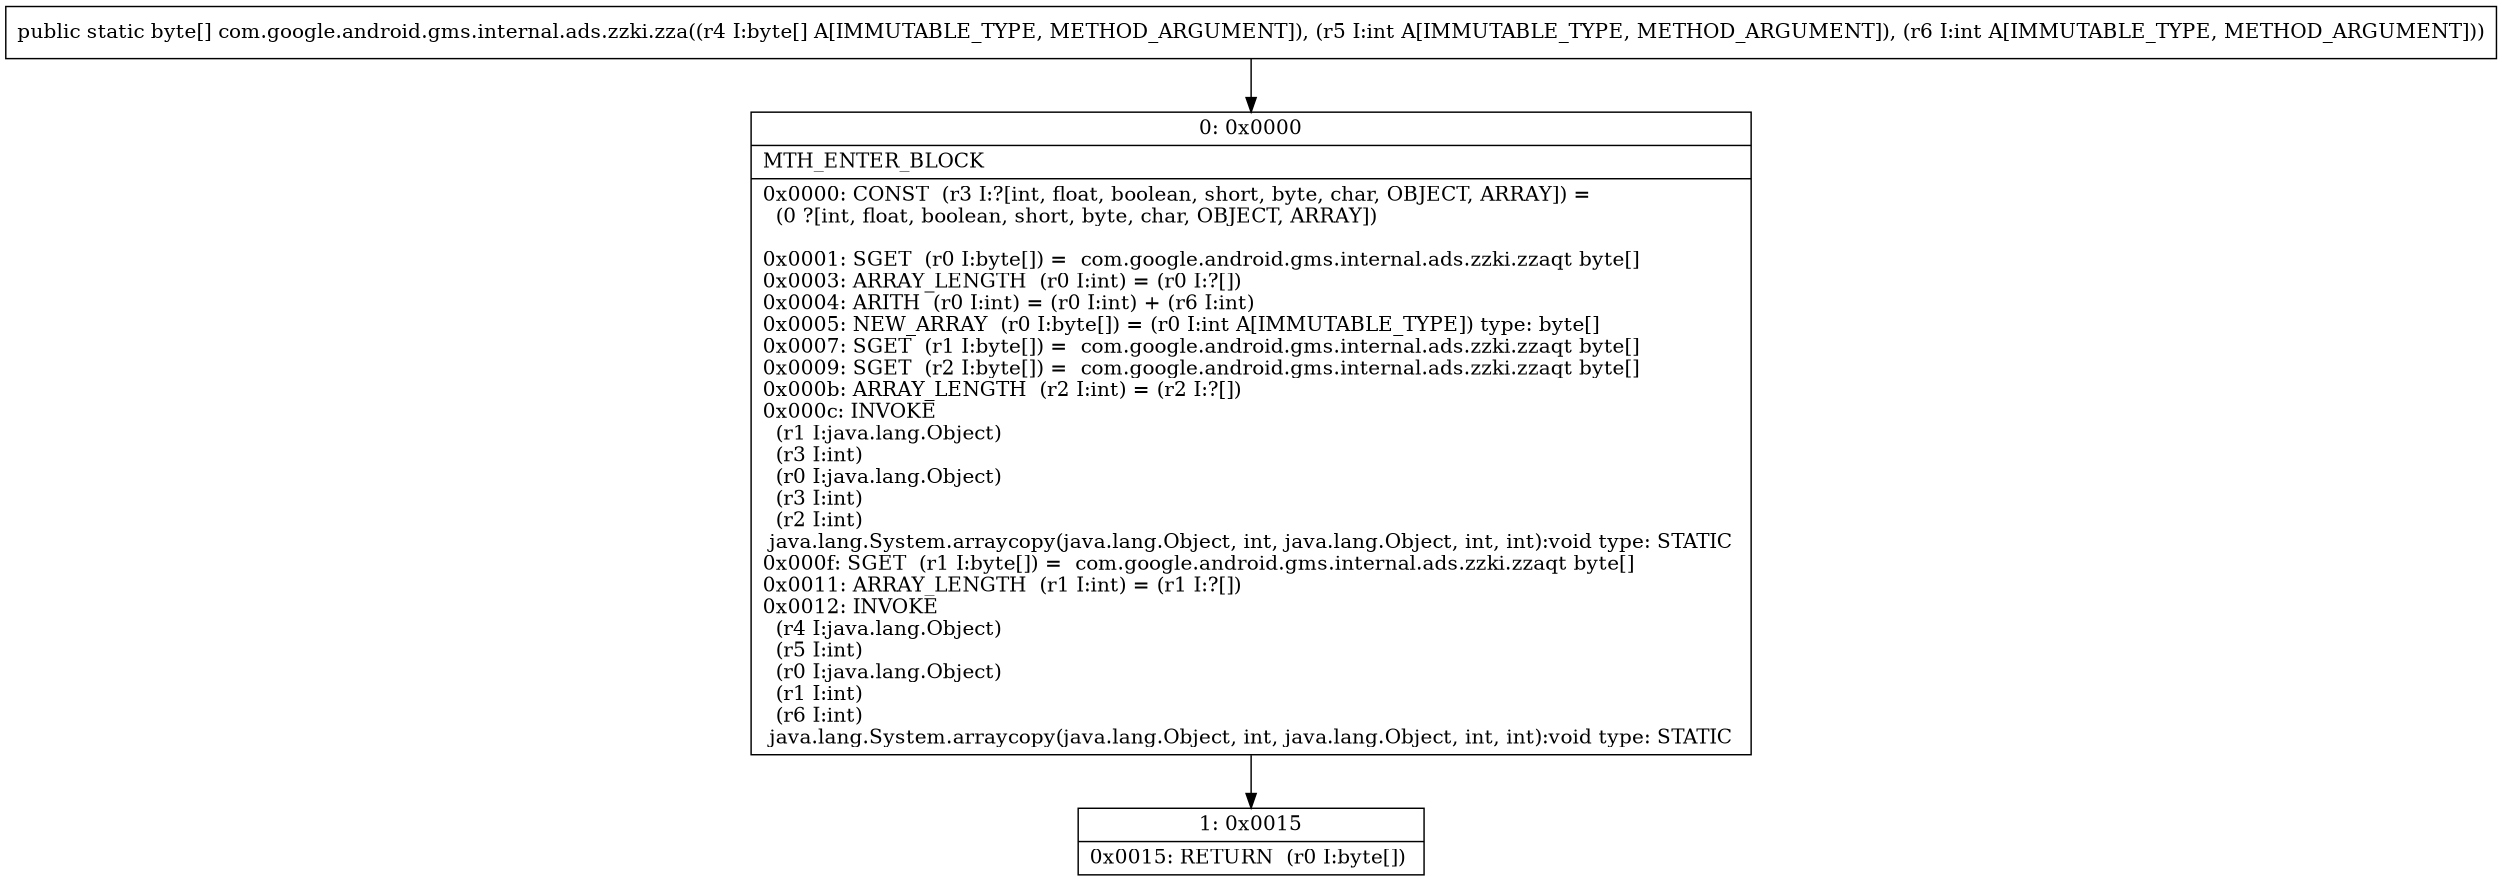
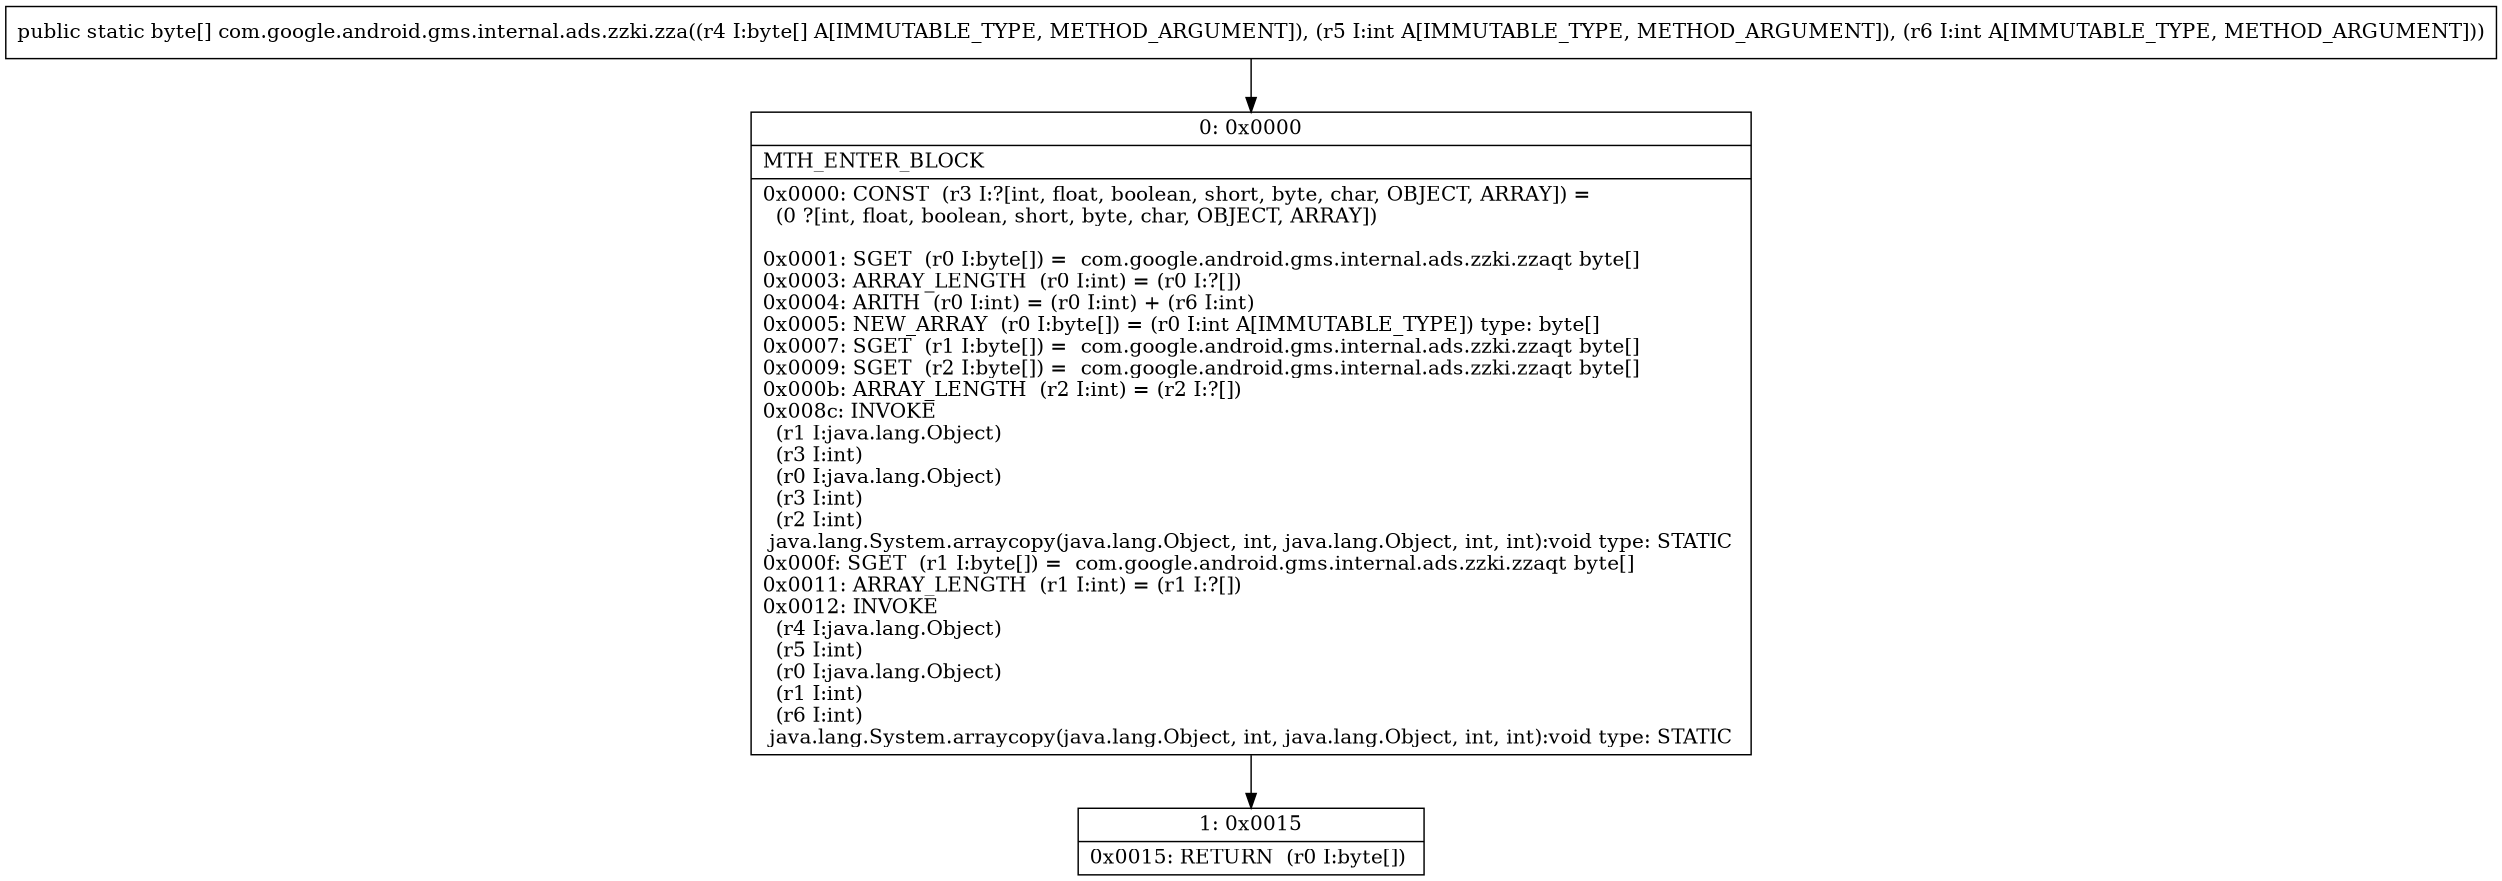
(857, 412) -> (857, 412)
